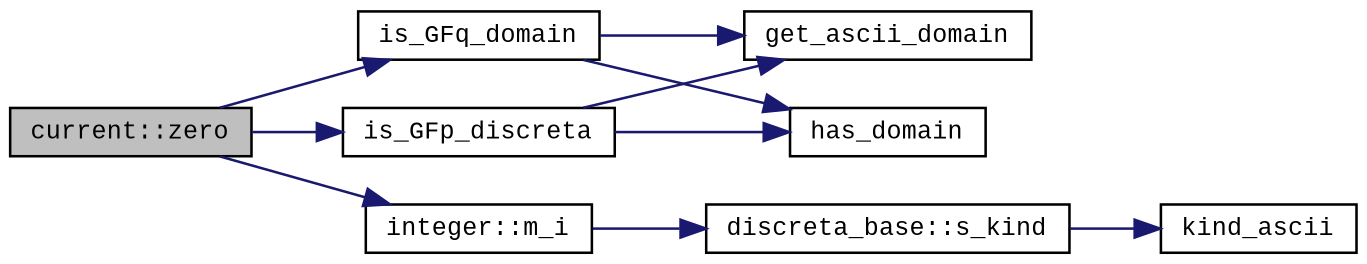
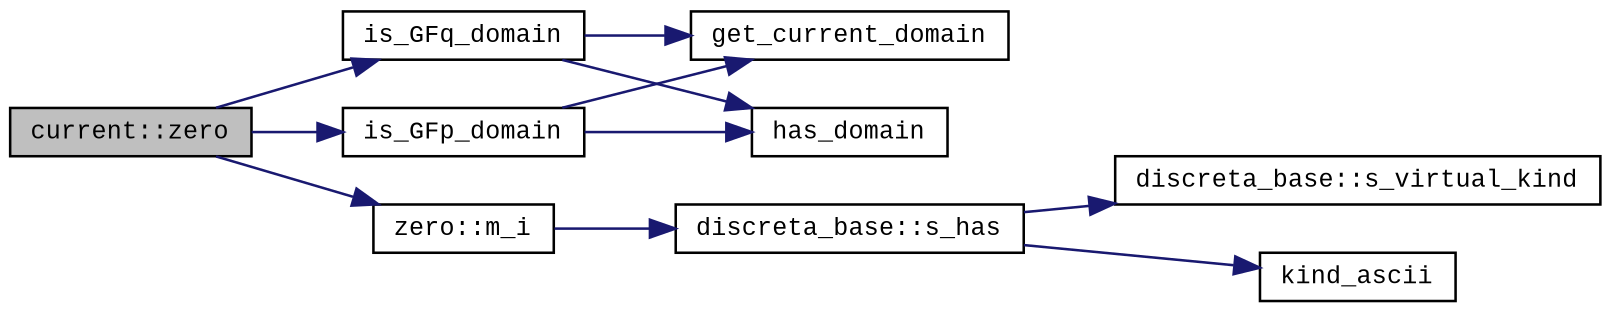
(888, 36) -> (850, 36)
(479, 132) -> (464, 132)
none -> (1358, 180)
(479, 229) -> (464, 229)
(888, 229) -> (850, 229)
